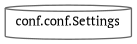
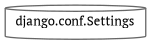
(68, 22) -> (75, 22)
